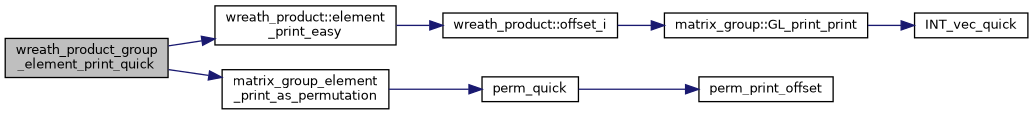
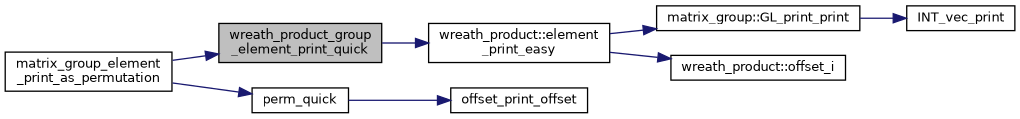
(634, 25) -> (627, 32)
(971, 25) -> (961, 18)
(188, 73) -> (189, 58)
(766, 89) -> (519, 100)
